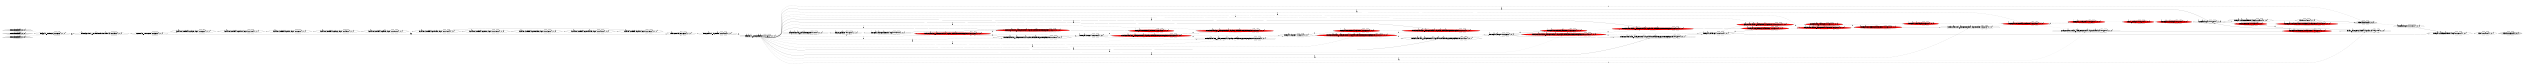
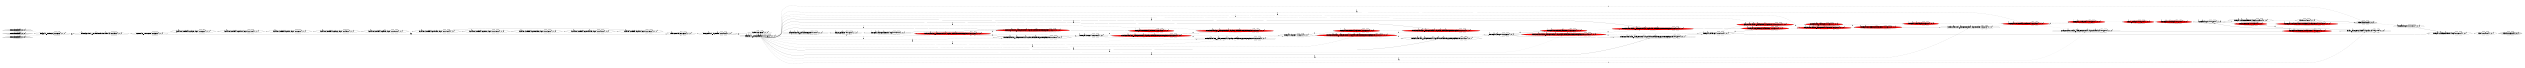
(1476, 10) -> none
none -> (760, 33)
